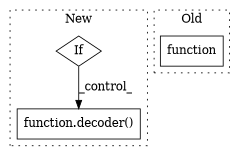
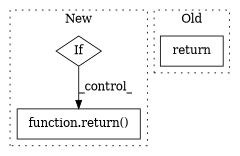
(192, 51) -> (192, 51)
(79, 124) -> (79, 124)
